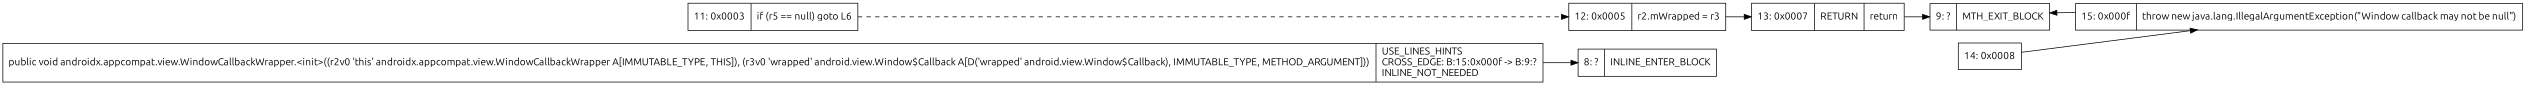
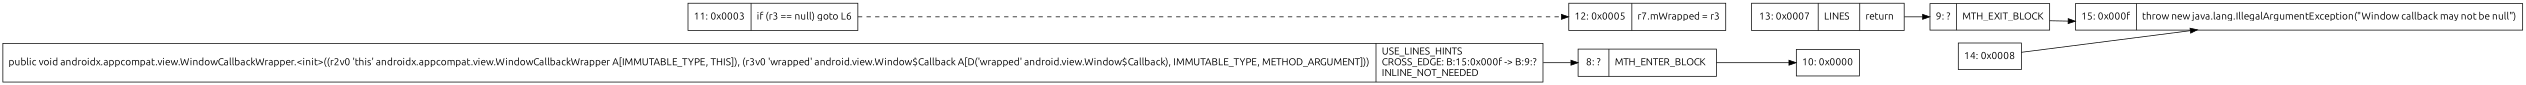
(2066, 13) -> (2059, 21)
(804, 16) -> (804, 16)
(1679, 16) -> (1679, 16)
(1839, 16) -> (1837, 16)
(1735, 17) -> none
(1661, 62) -> (1660, 62)
none -> (1828, 63)
